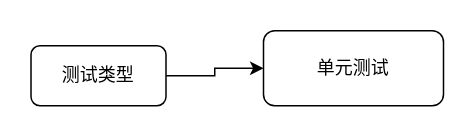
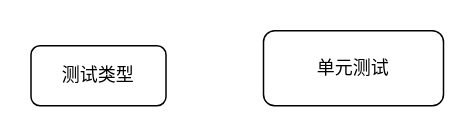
(213, 76) -> none
